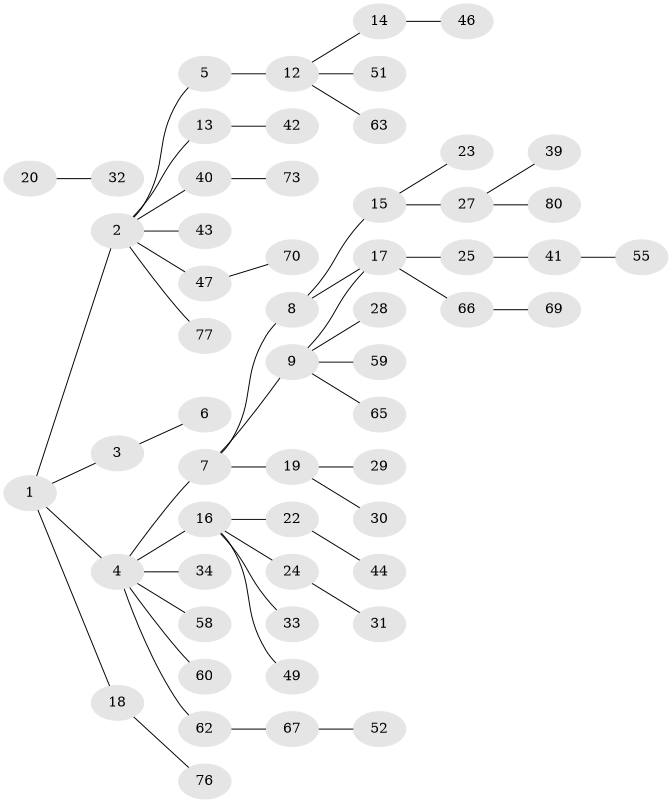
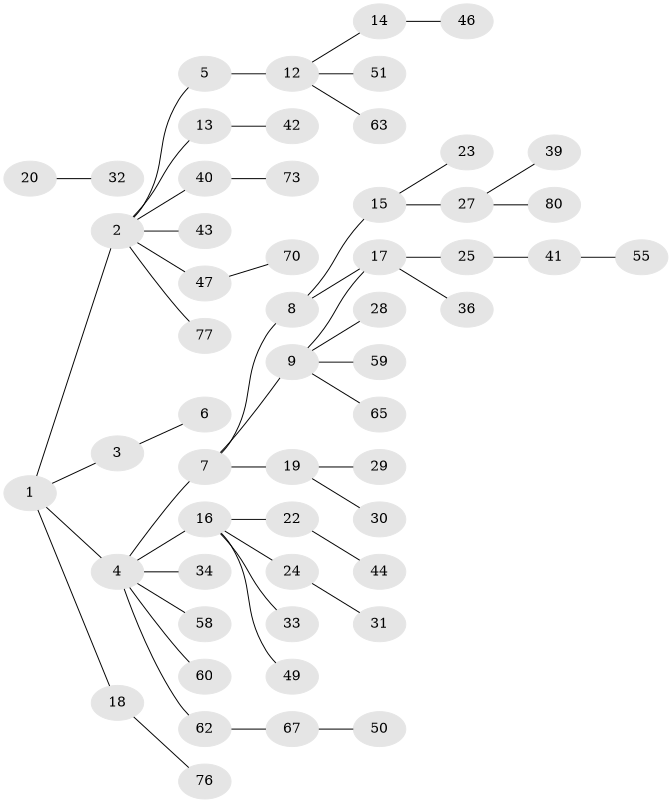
(467, 310) -> (467, 310)
(554, 310) -> none
(380, 729) -> (380, 729)
